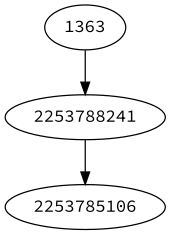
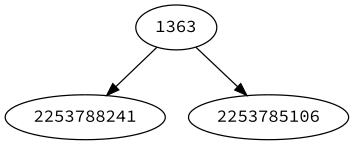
(85, 156) -> (217, 67)
